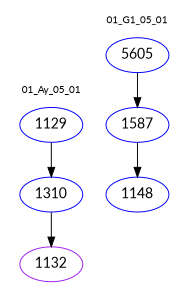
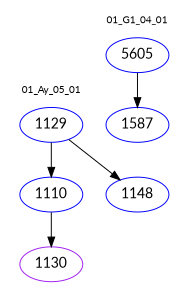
(137, 21) -> (137, 21)
(137, 155) -> (85, 152)
(51, 195) -> (51, 195)
(51, 264) -> (51, 264)
